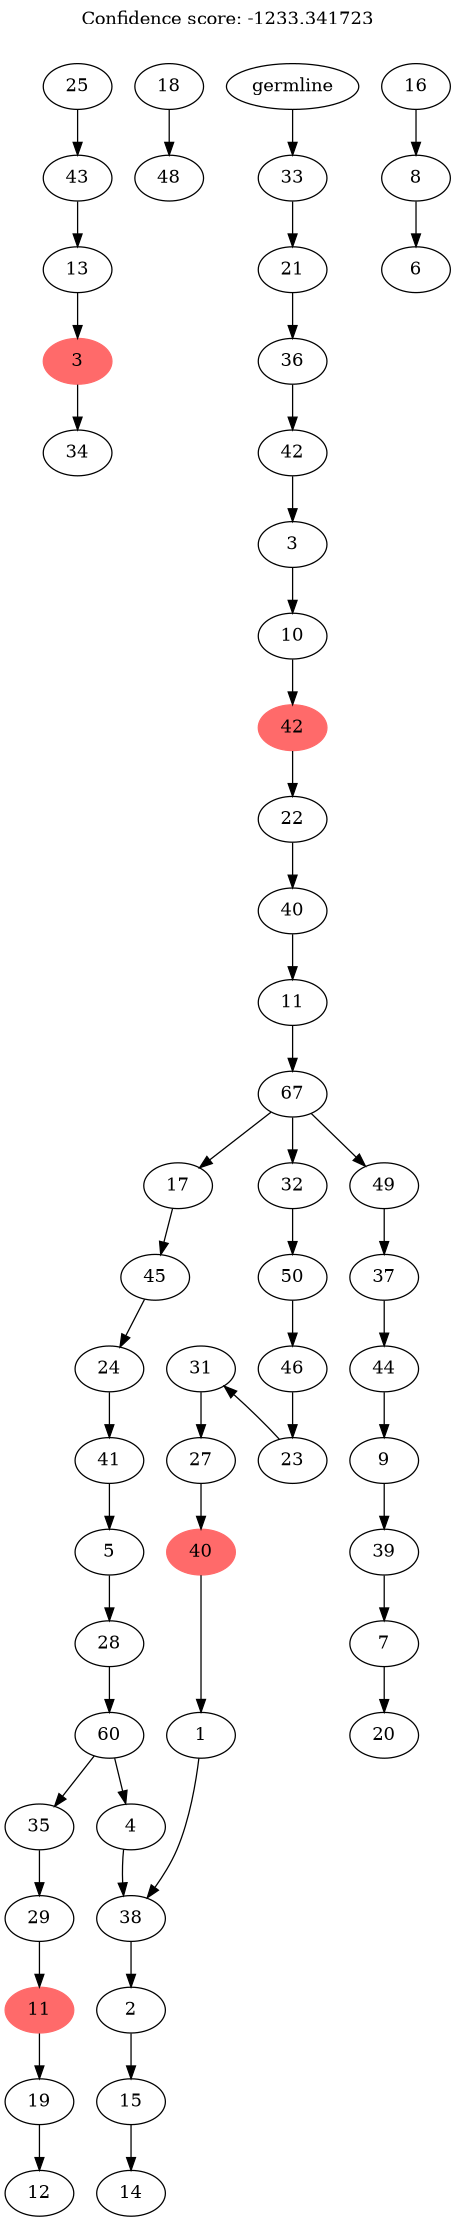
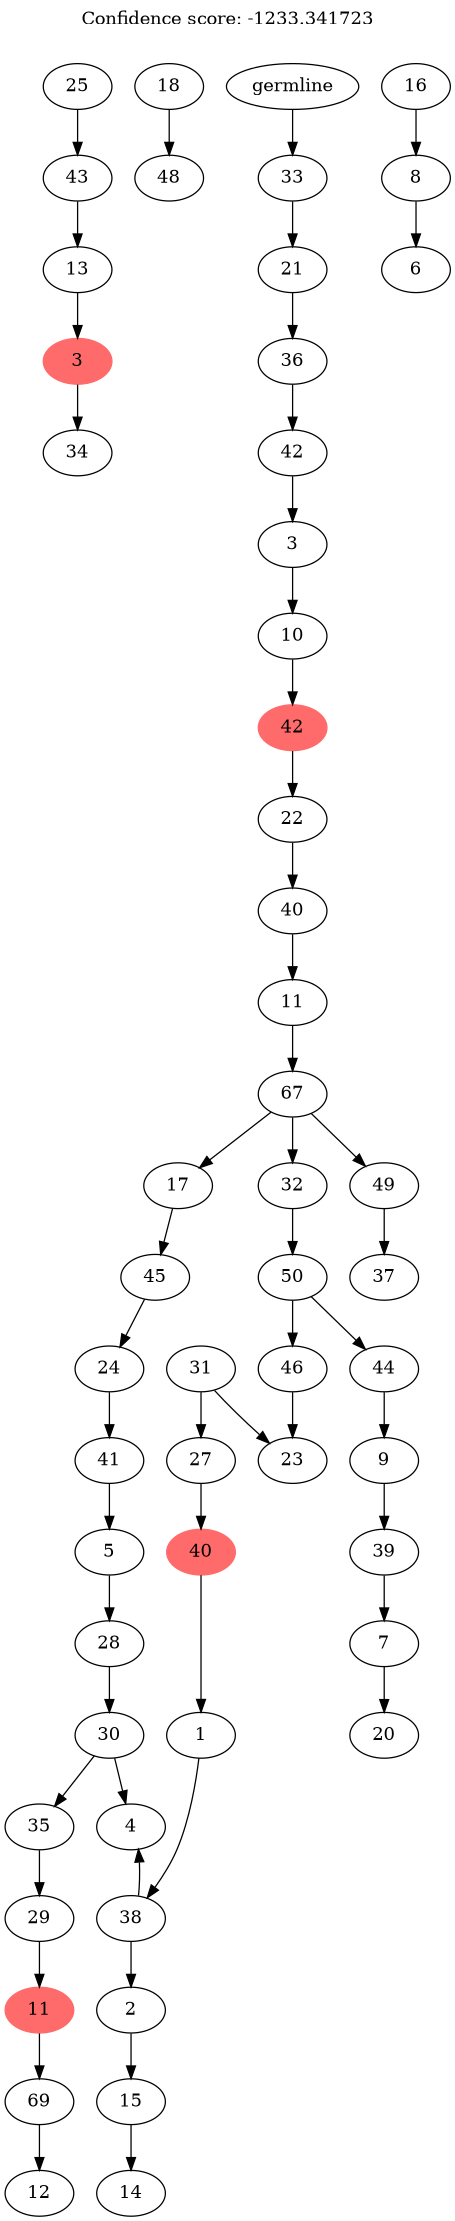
(384, 1317) -> (334, 1319)
(257, 1416) -> (237, 1413)
(109, 1735) -> (109, 1735)
(123, 1866) -> (140, 1879)
(39, 2102) -> (39, 2102)
